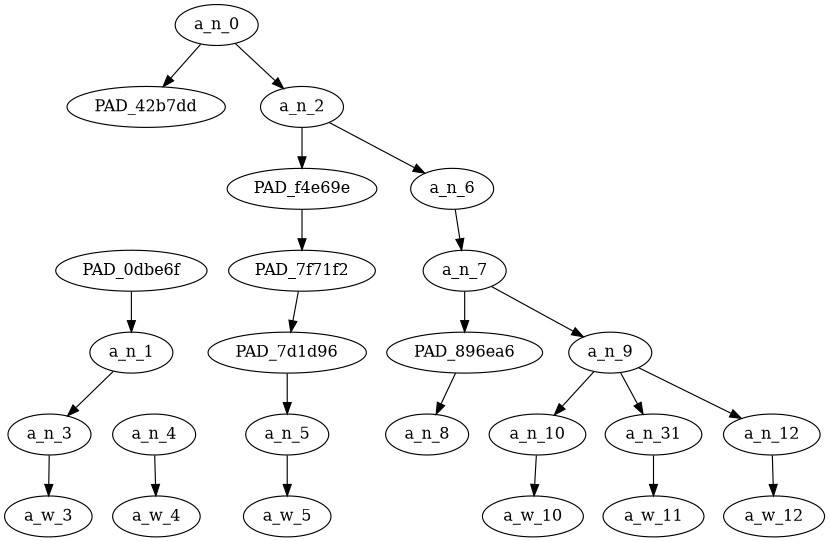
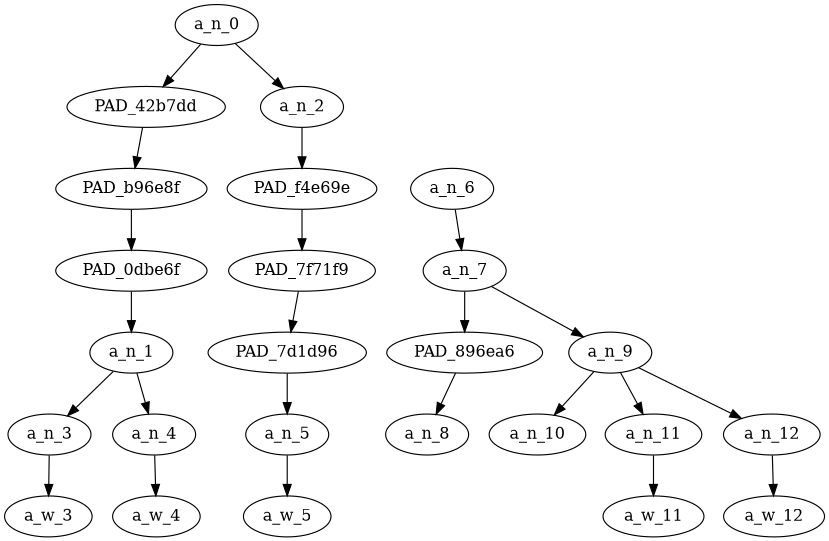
(372, 145) -> none
none -> (131, 189)
(302, 271) -> (302, 271)
none -> (141, 388)
(653, 435) -> (653, 435)
(533, 516) -> none
